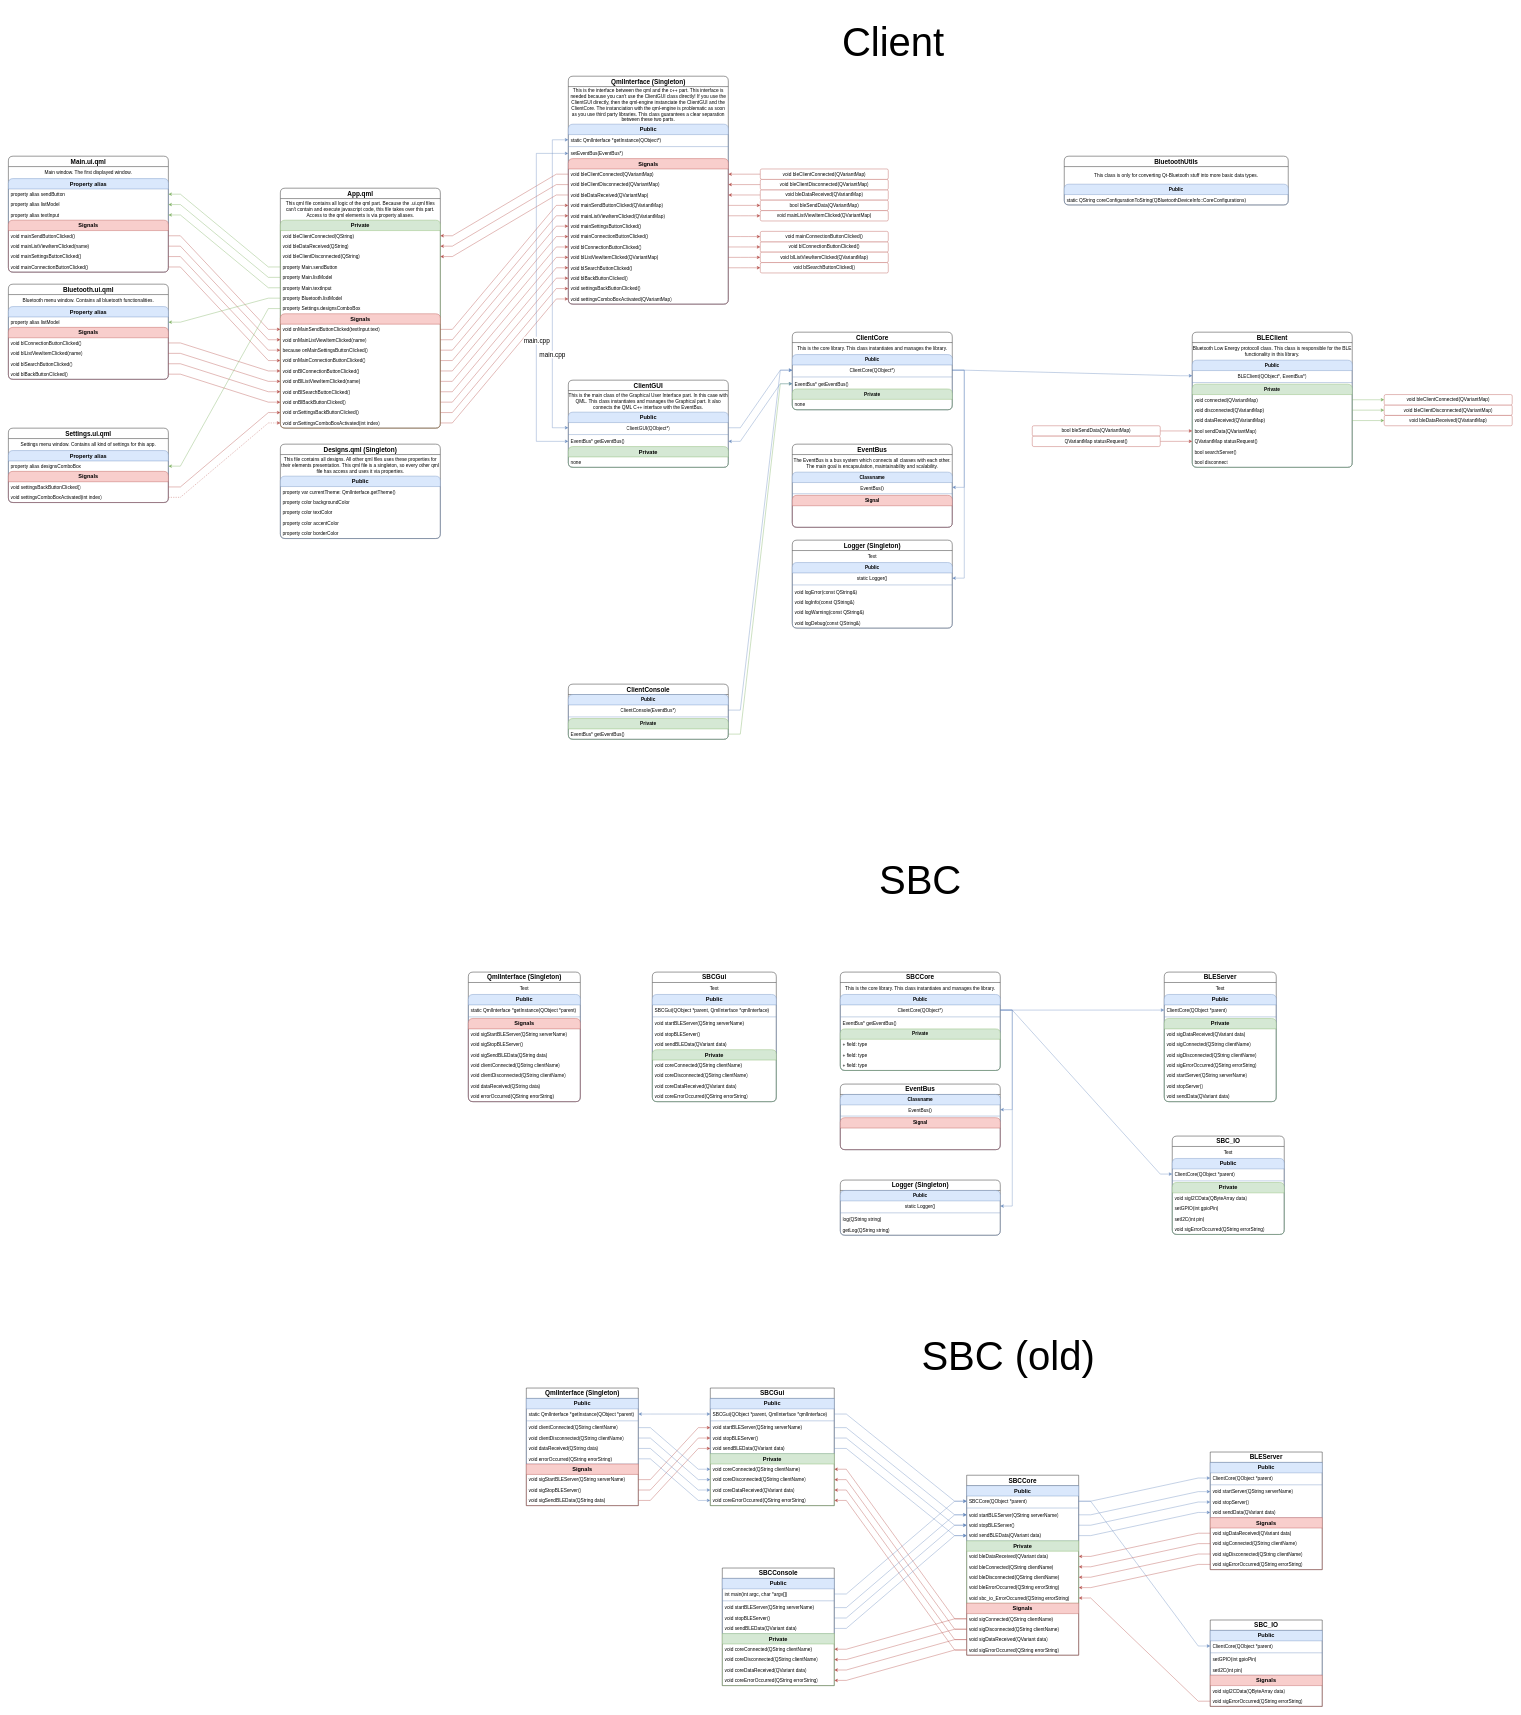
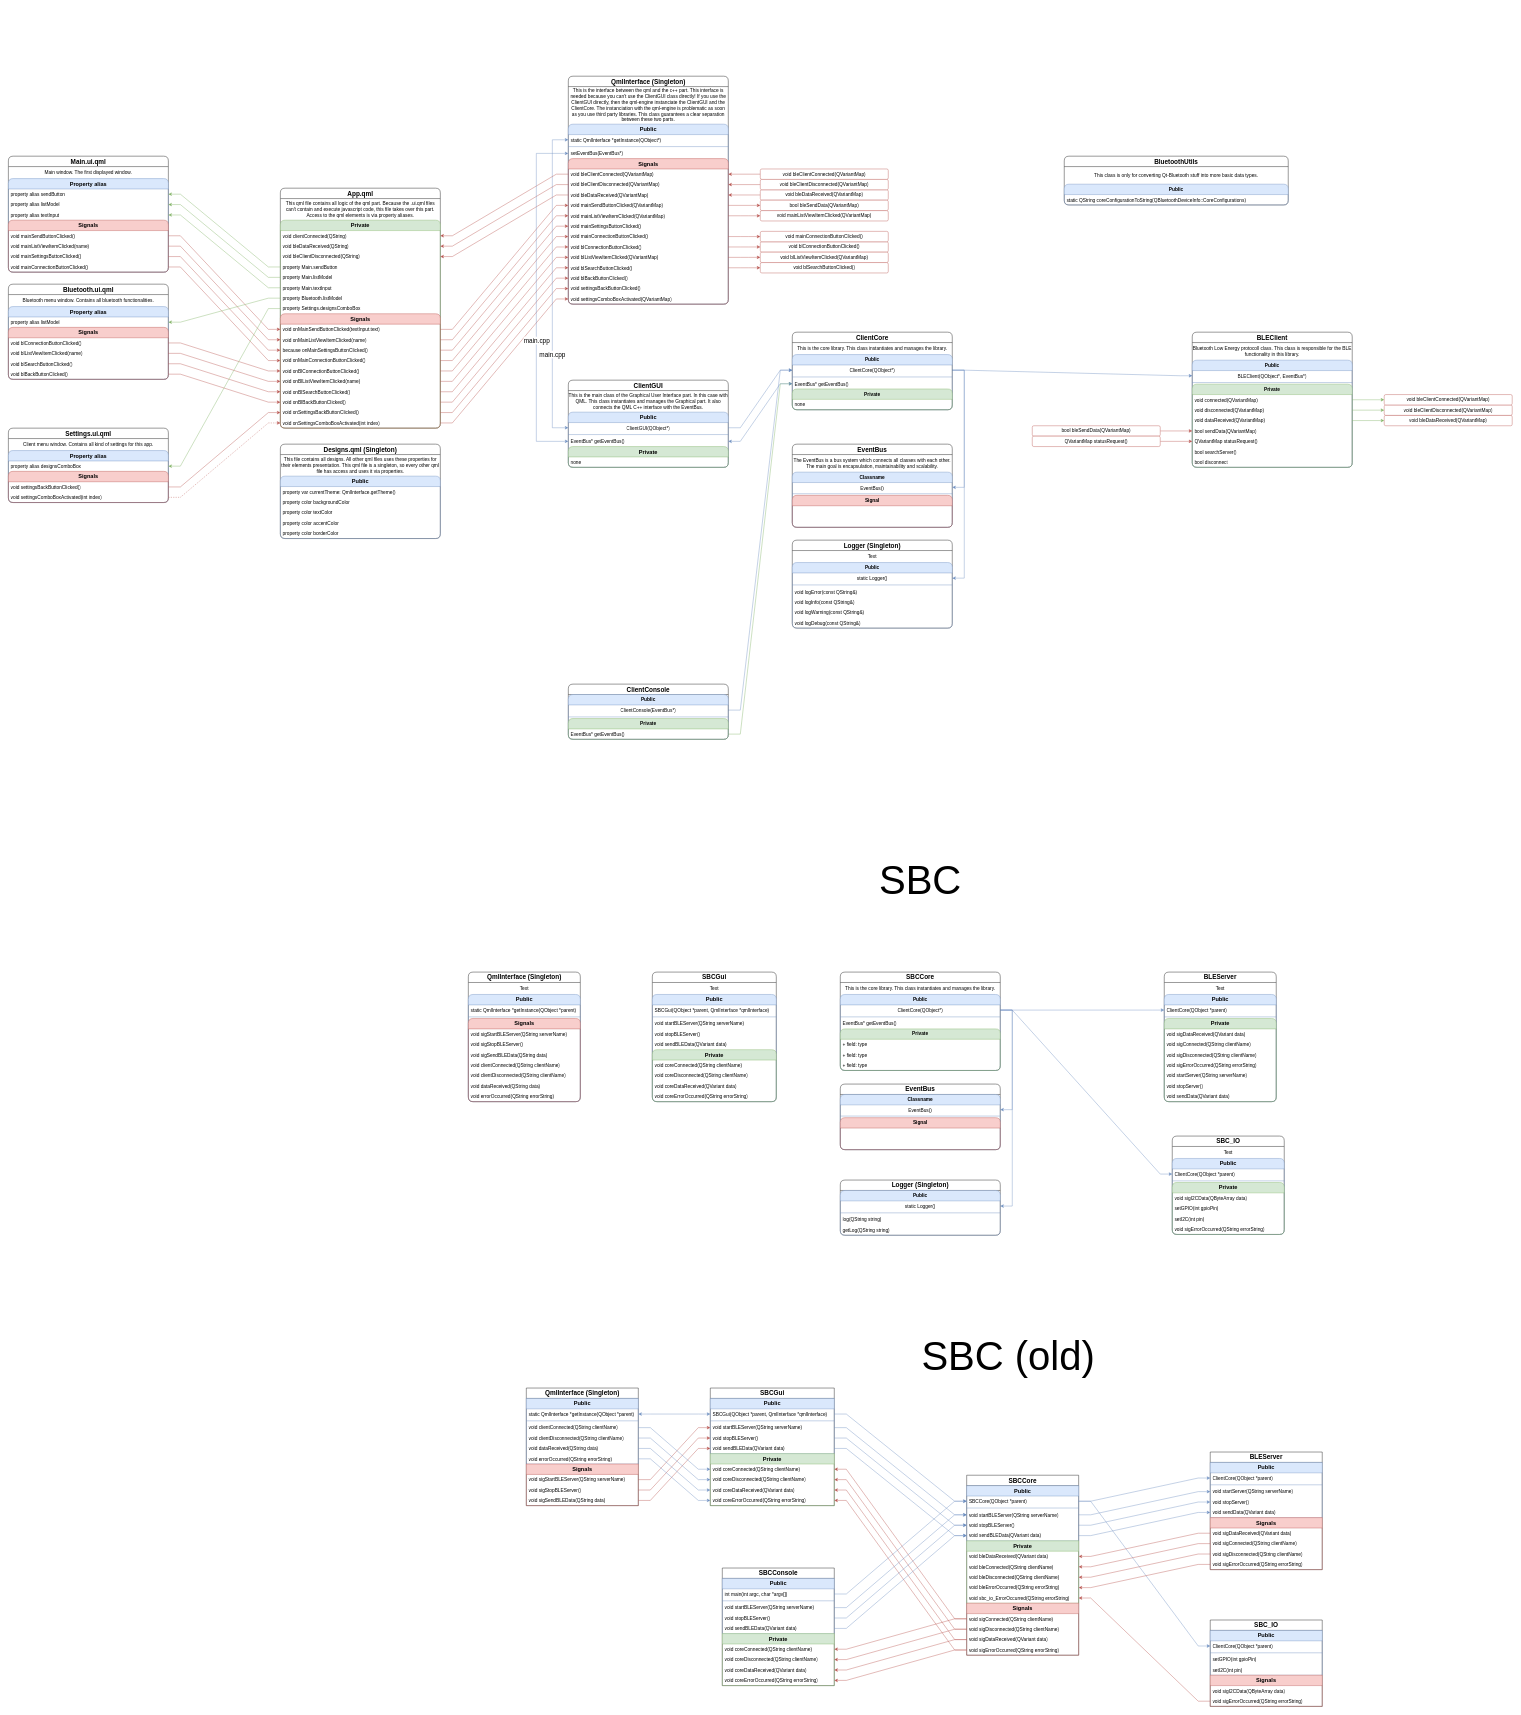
(893, 42) -> none
(322, 236) -> (318, 236)
(88, 445) -> (88, 445)
